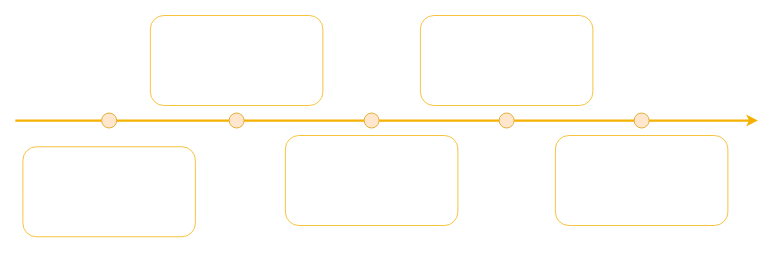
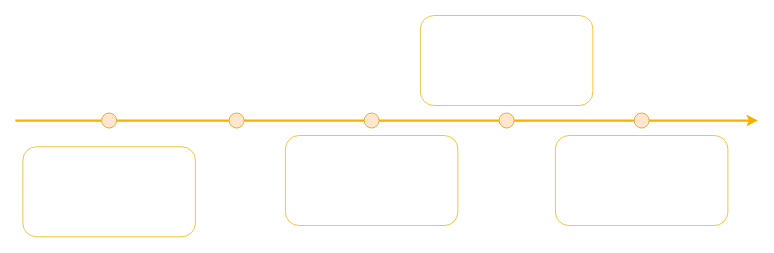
(237, 60) -> none
